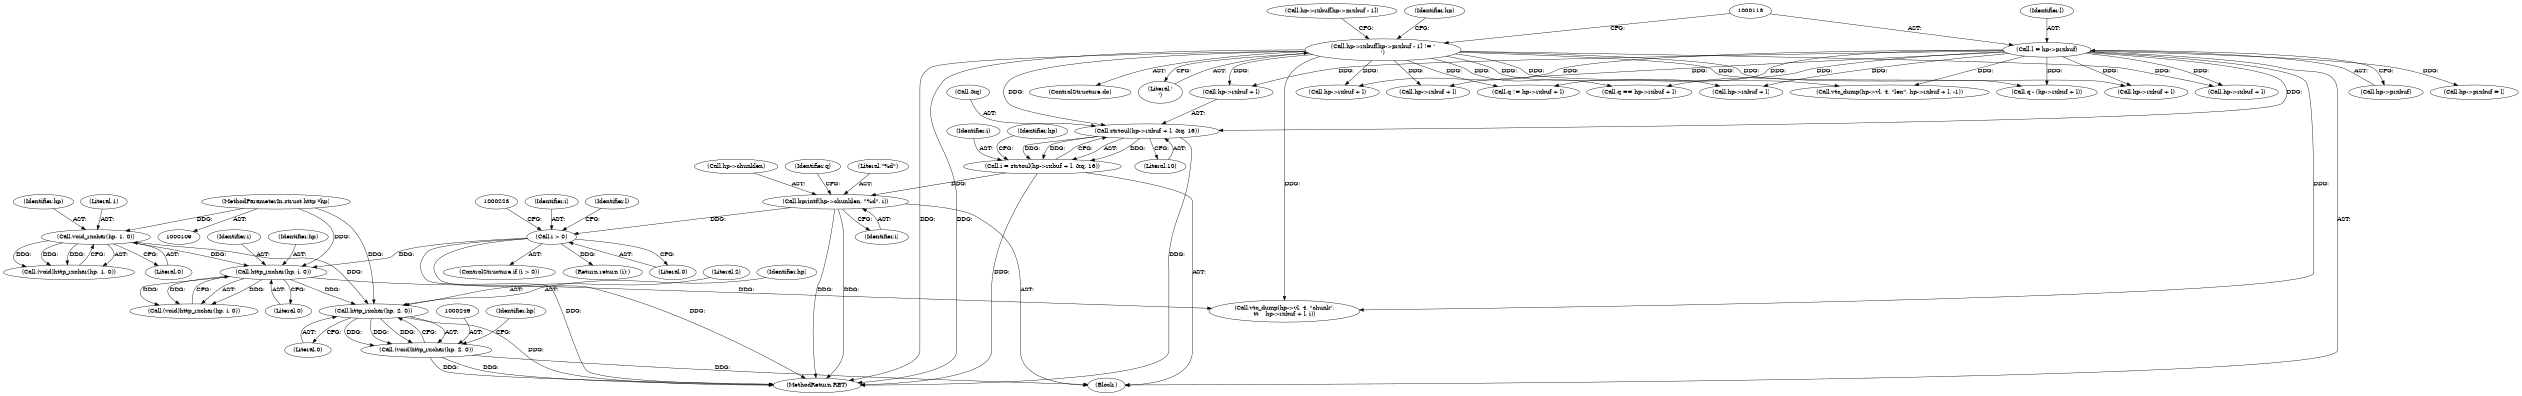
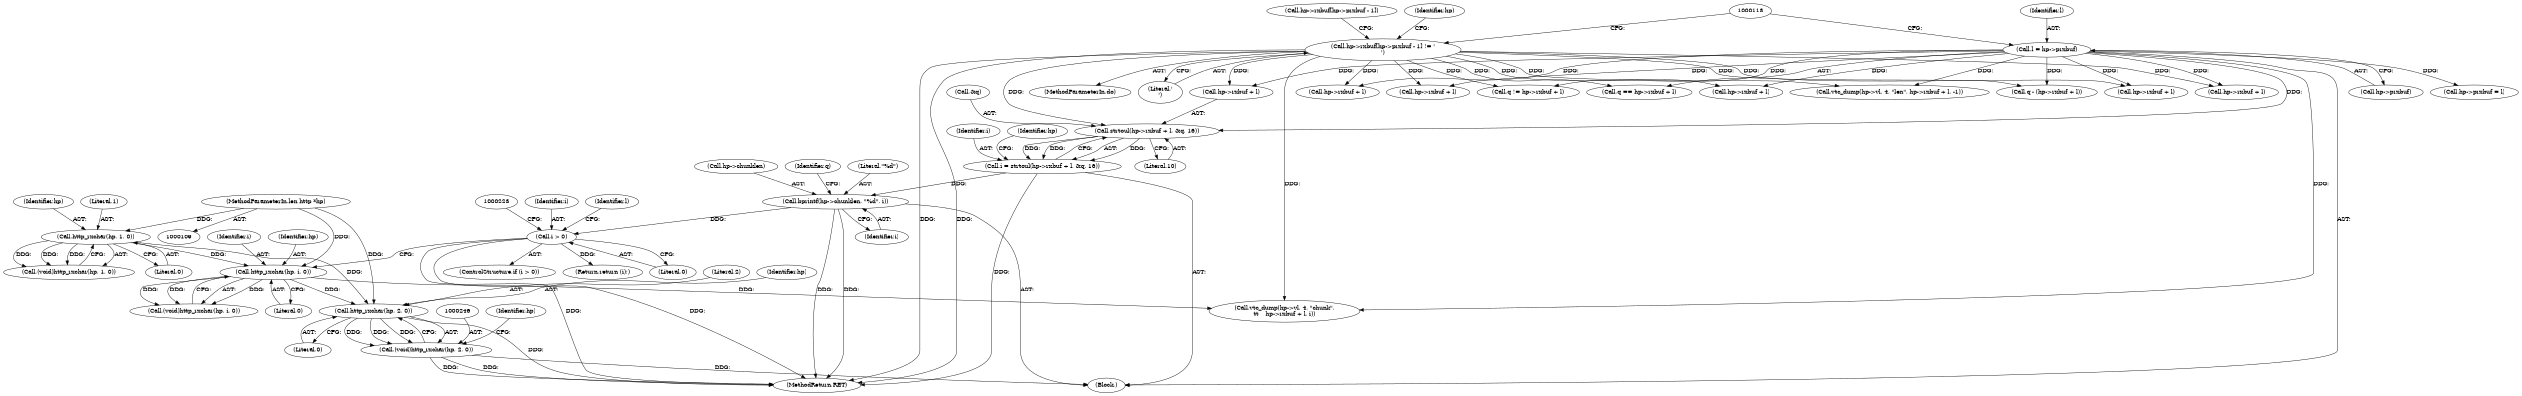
(1916, 29) -> (1916, 29)
(1825, 71) -> (1825, 71)
(1080, 92) -> (1080, 92)
(276, 202) -> (276, 202)
(96, 237) -> (96, 237)
(407, 255) -> (407, 255)
(1130, 369) -> none
